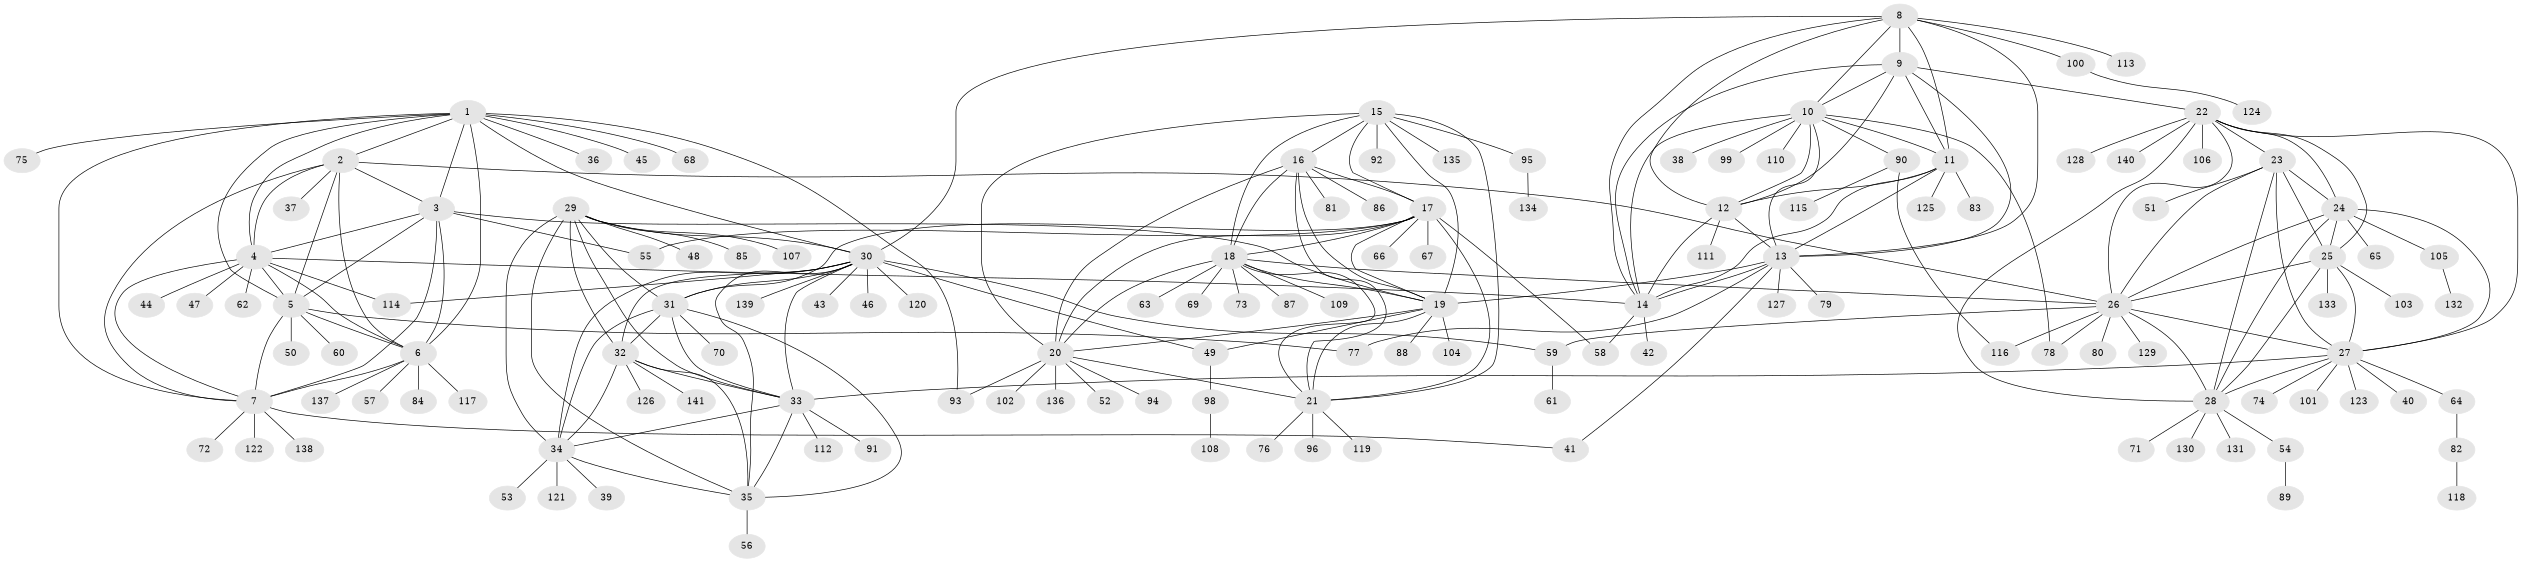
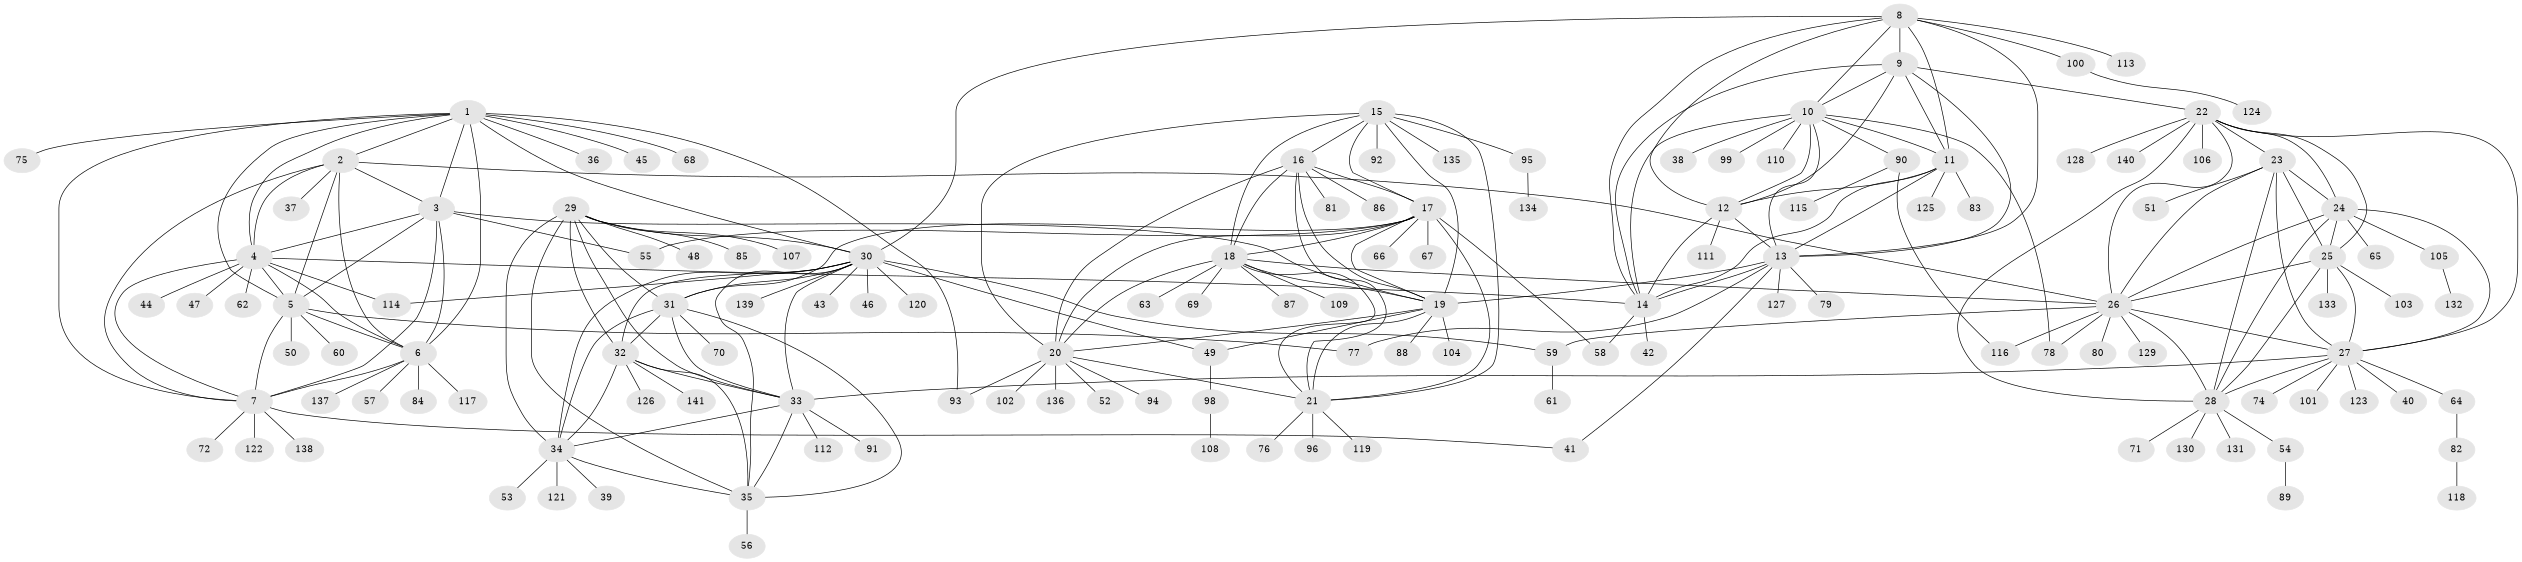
(1242, 305) -> none
